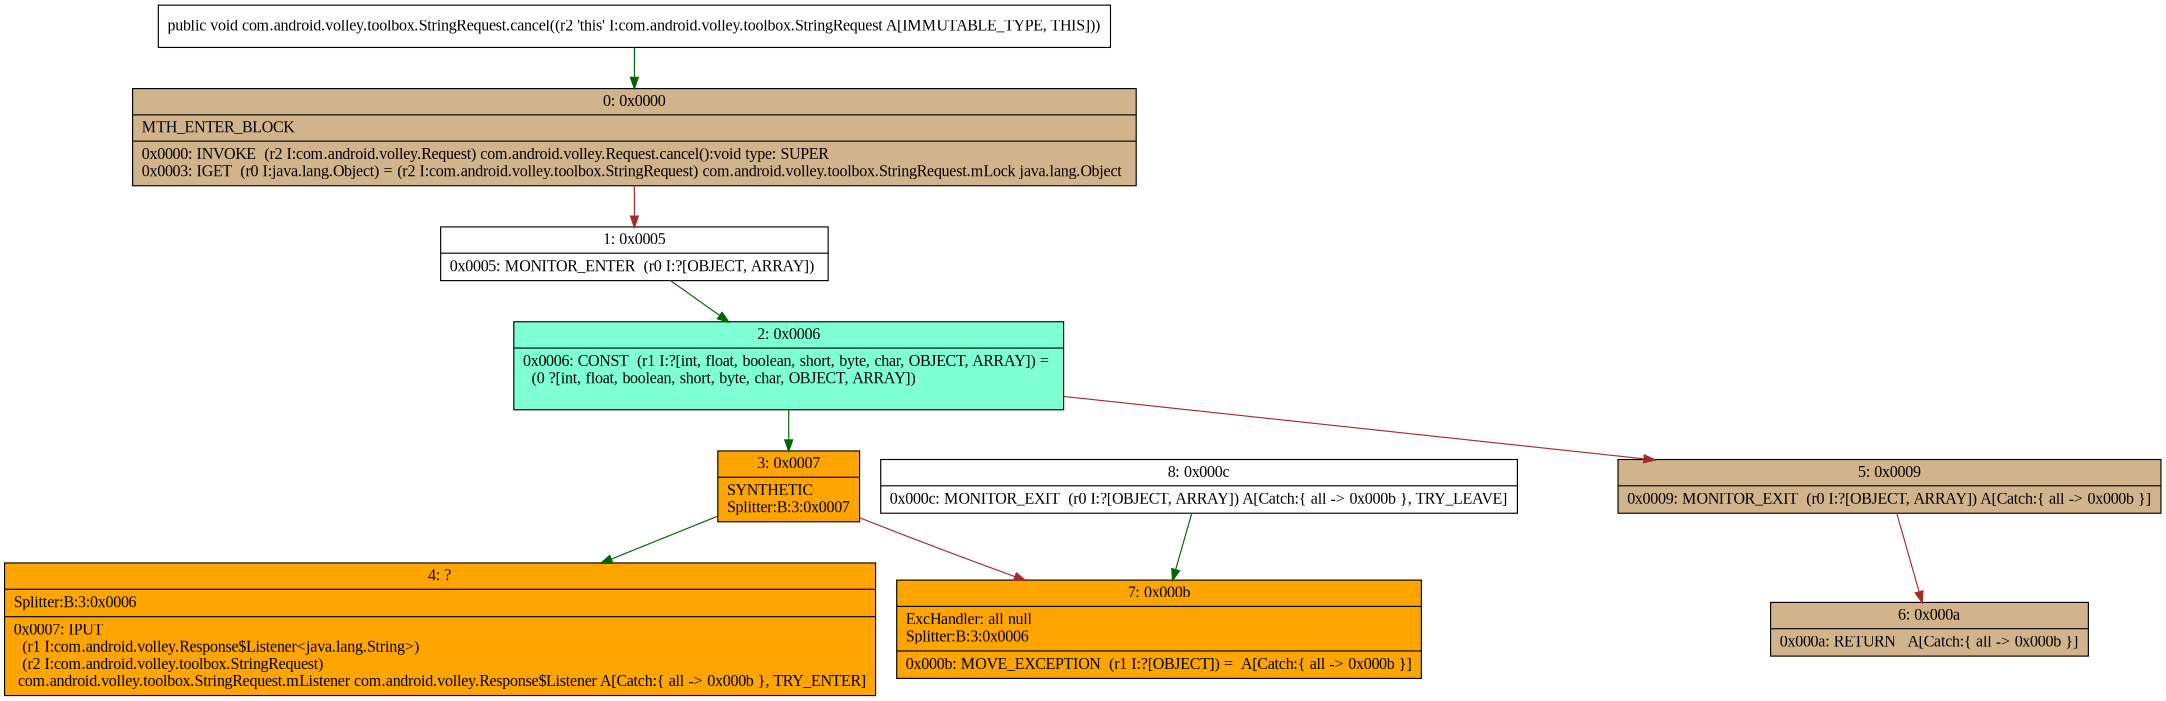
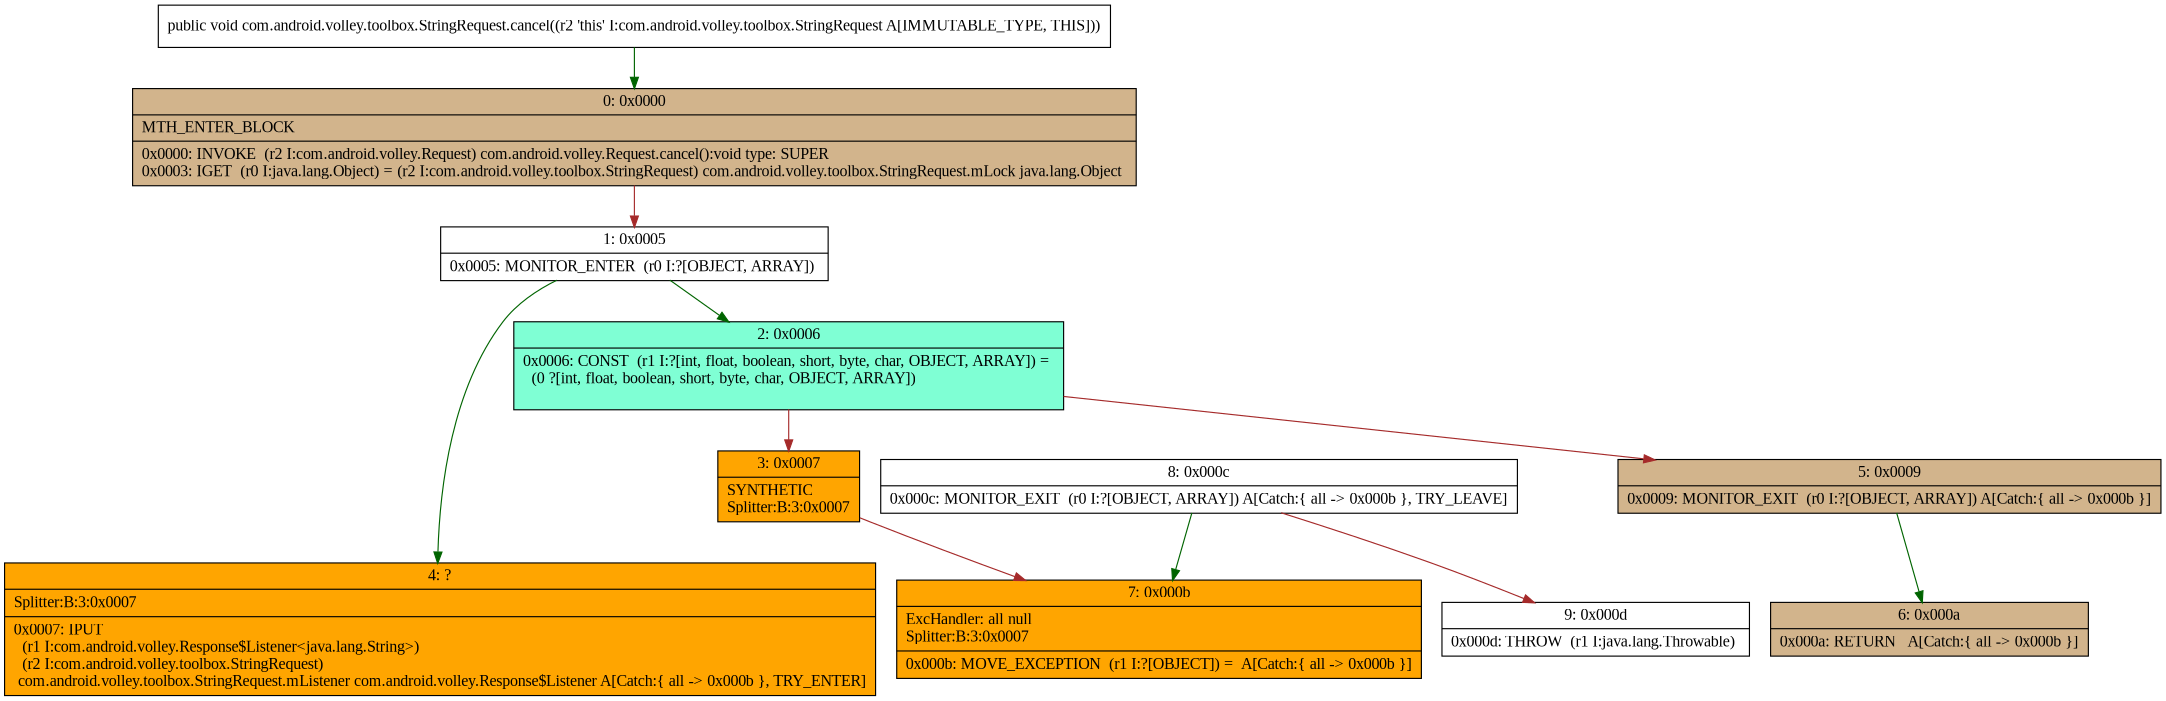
(789, 425) -> (789, 425)
(664, 538) -> (463, 399)
(1908, 552) -> (1908, 552)
(75, 602) -> (75, 602)
none -> (1596, 629)
(968, 637) -> (968, 637)
